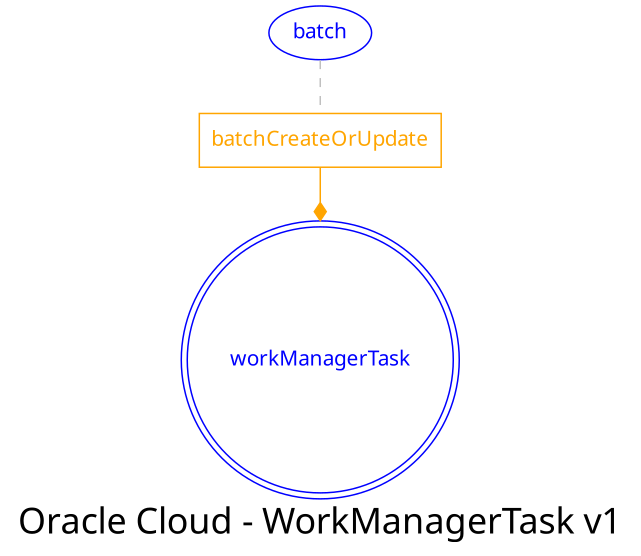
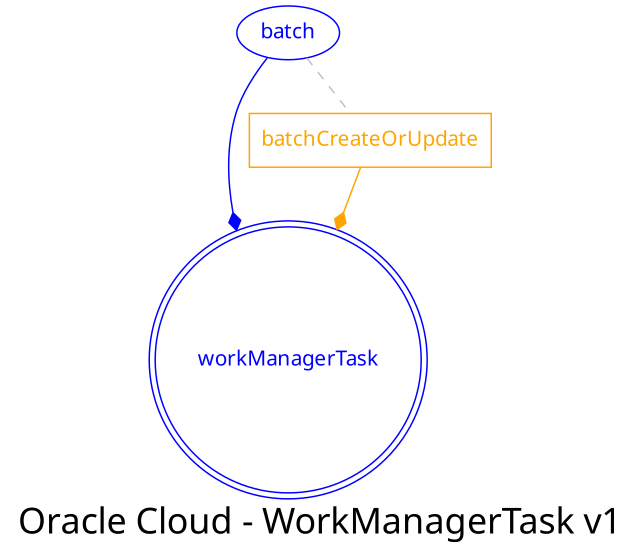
none -> (232, 131)
